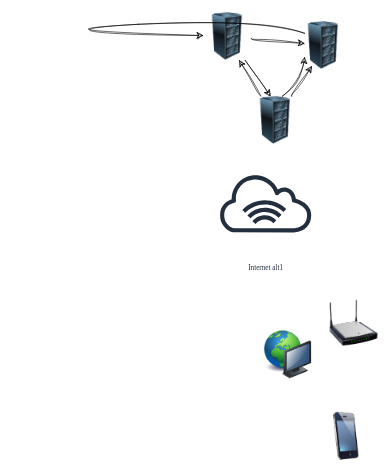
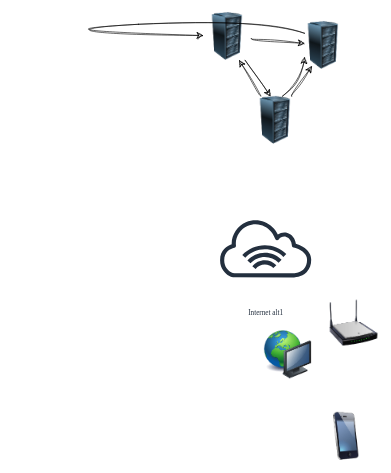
(266, 203) -> (266, 248)
